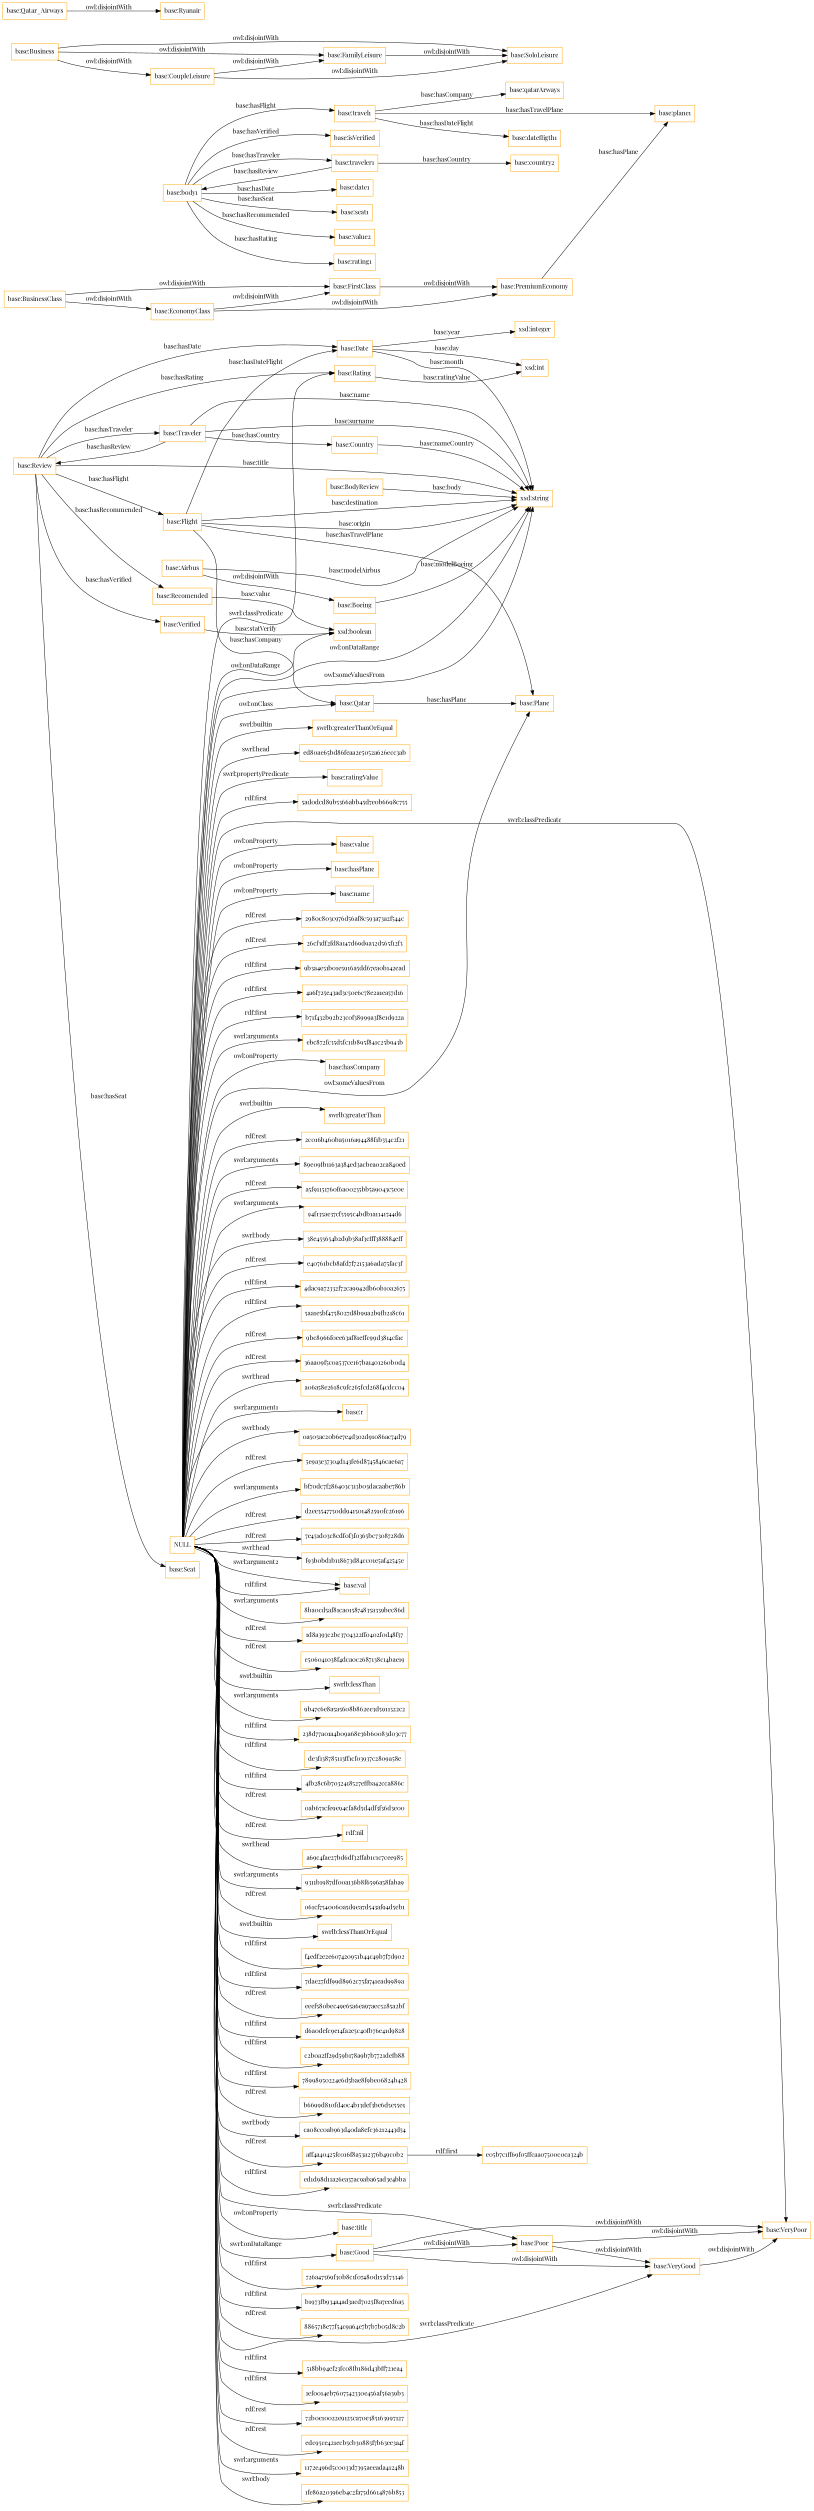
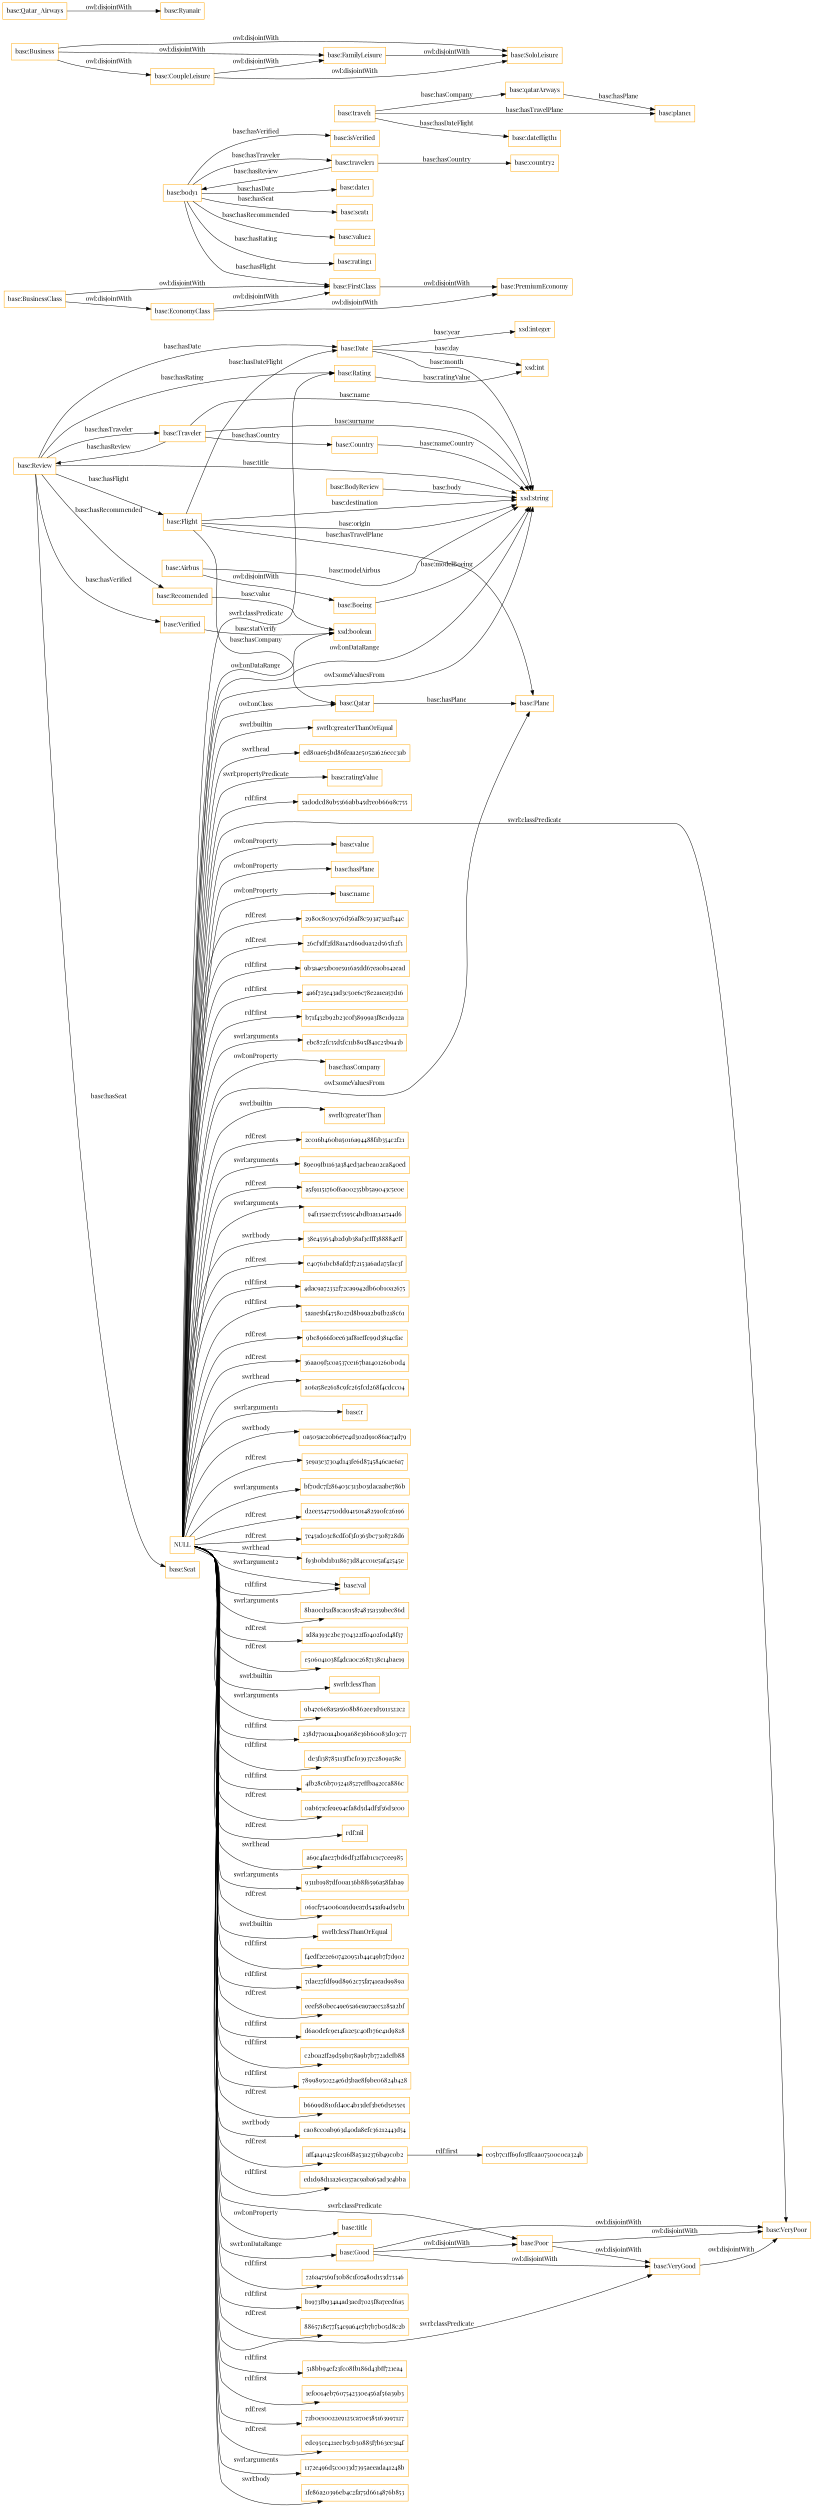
(241, 119) -> (233, 274)
(603, 202) -> (607, 101)
